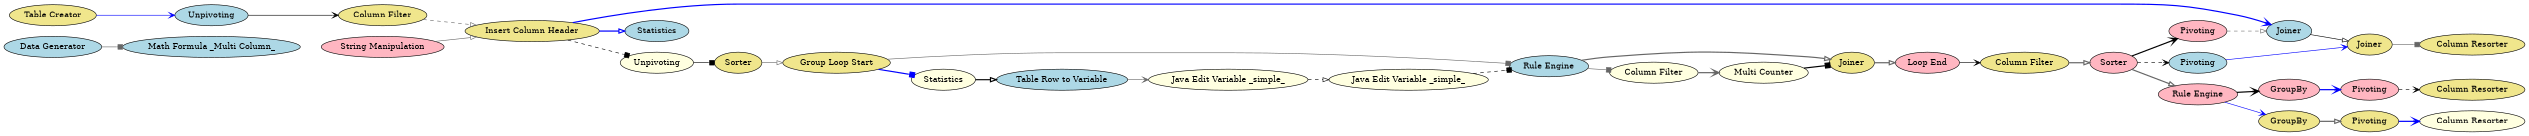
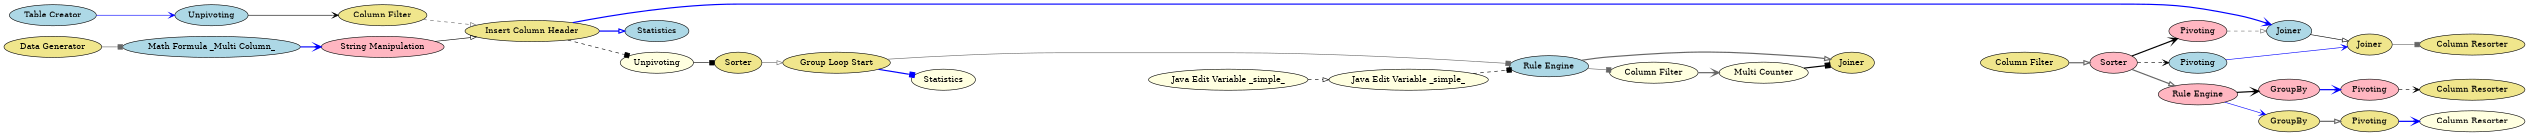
(53, 15) -> (53, 15)
(453, 39) -> (453, 39)
(53, 47) -> (53, 47)
none -> (308, 47)
(1927, 63) -> none
(1062, 80) -> none
